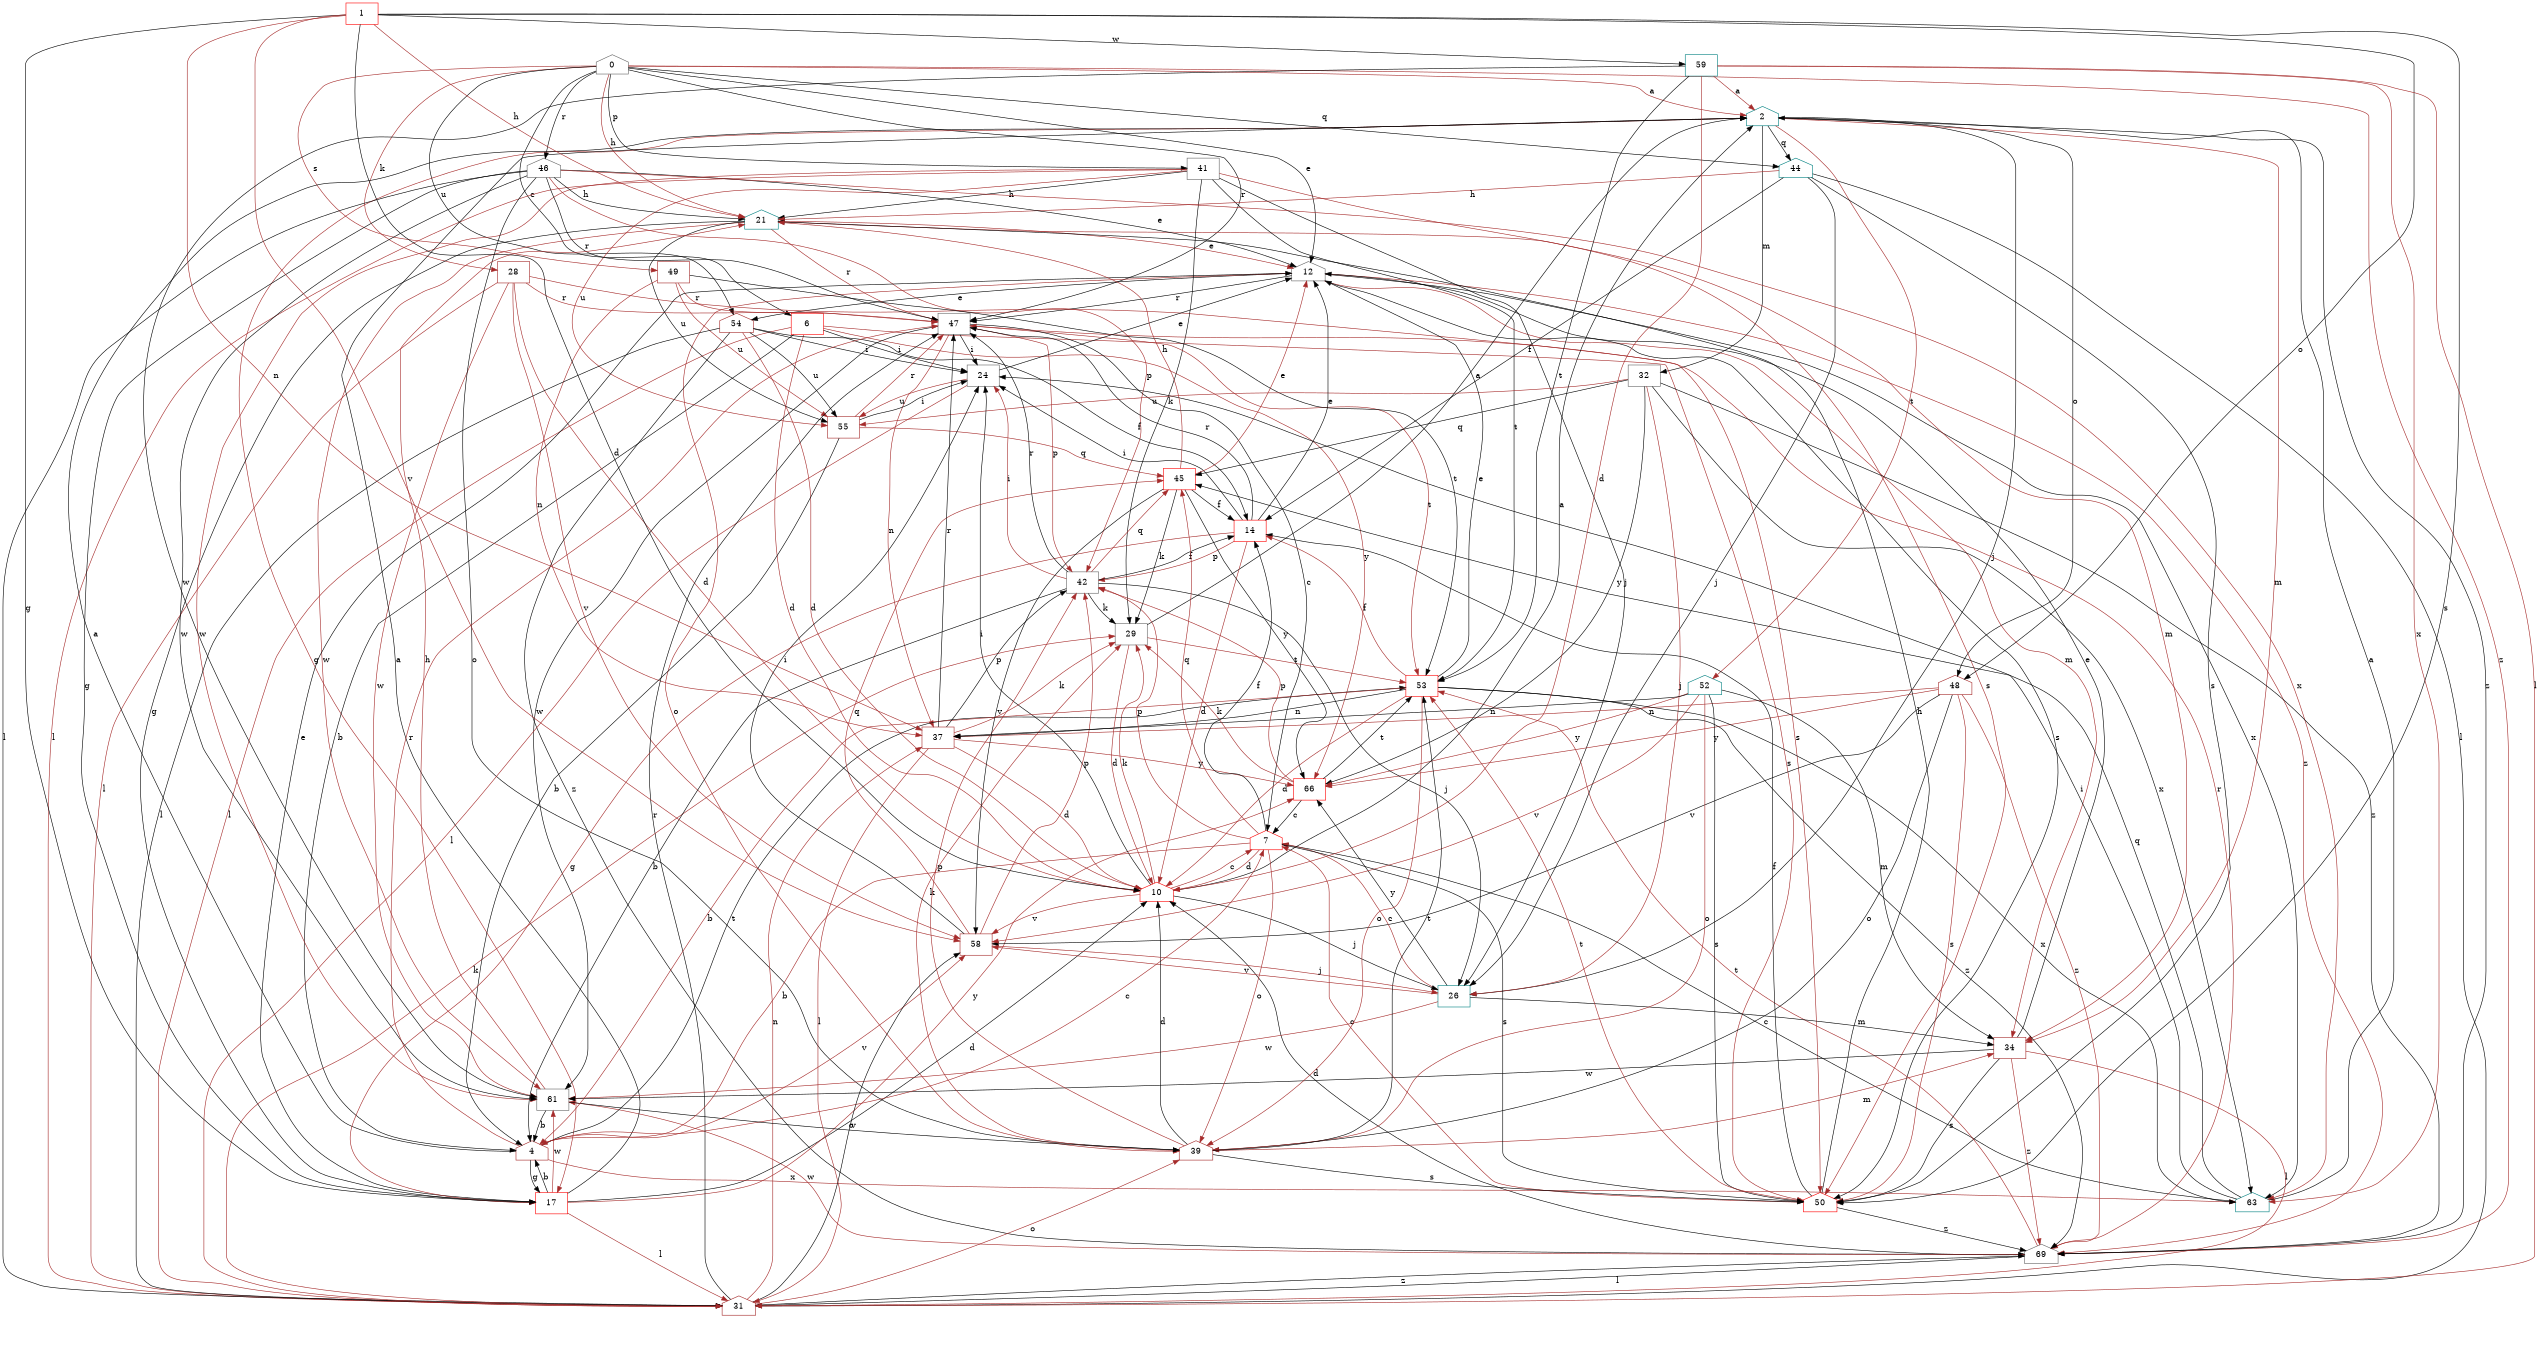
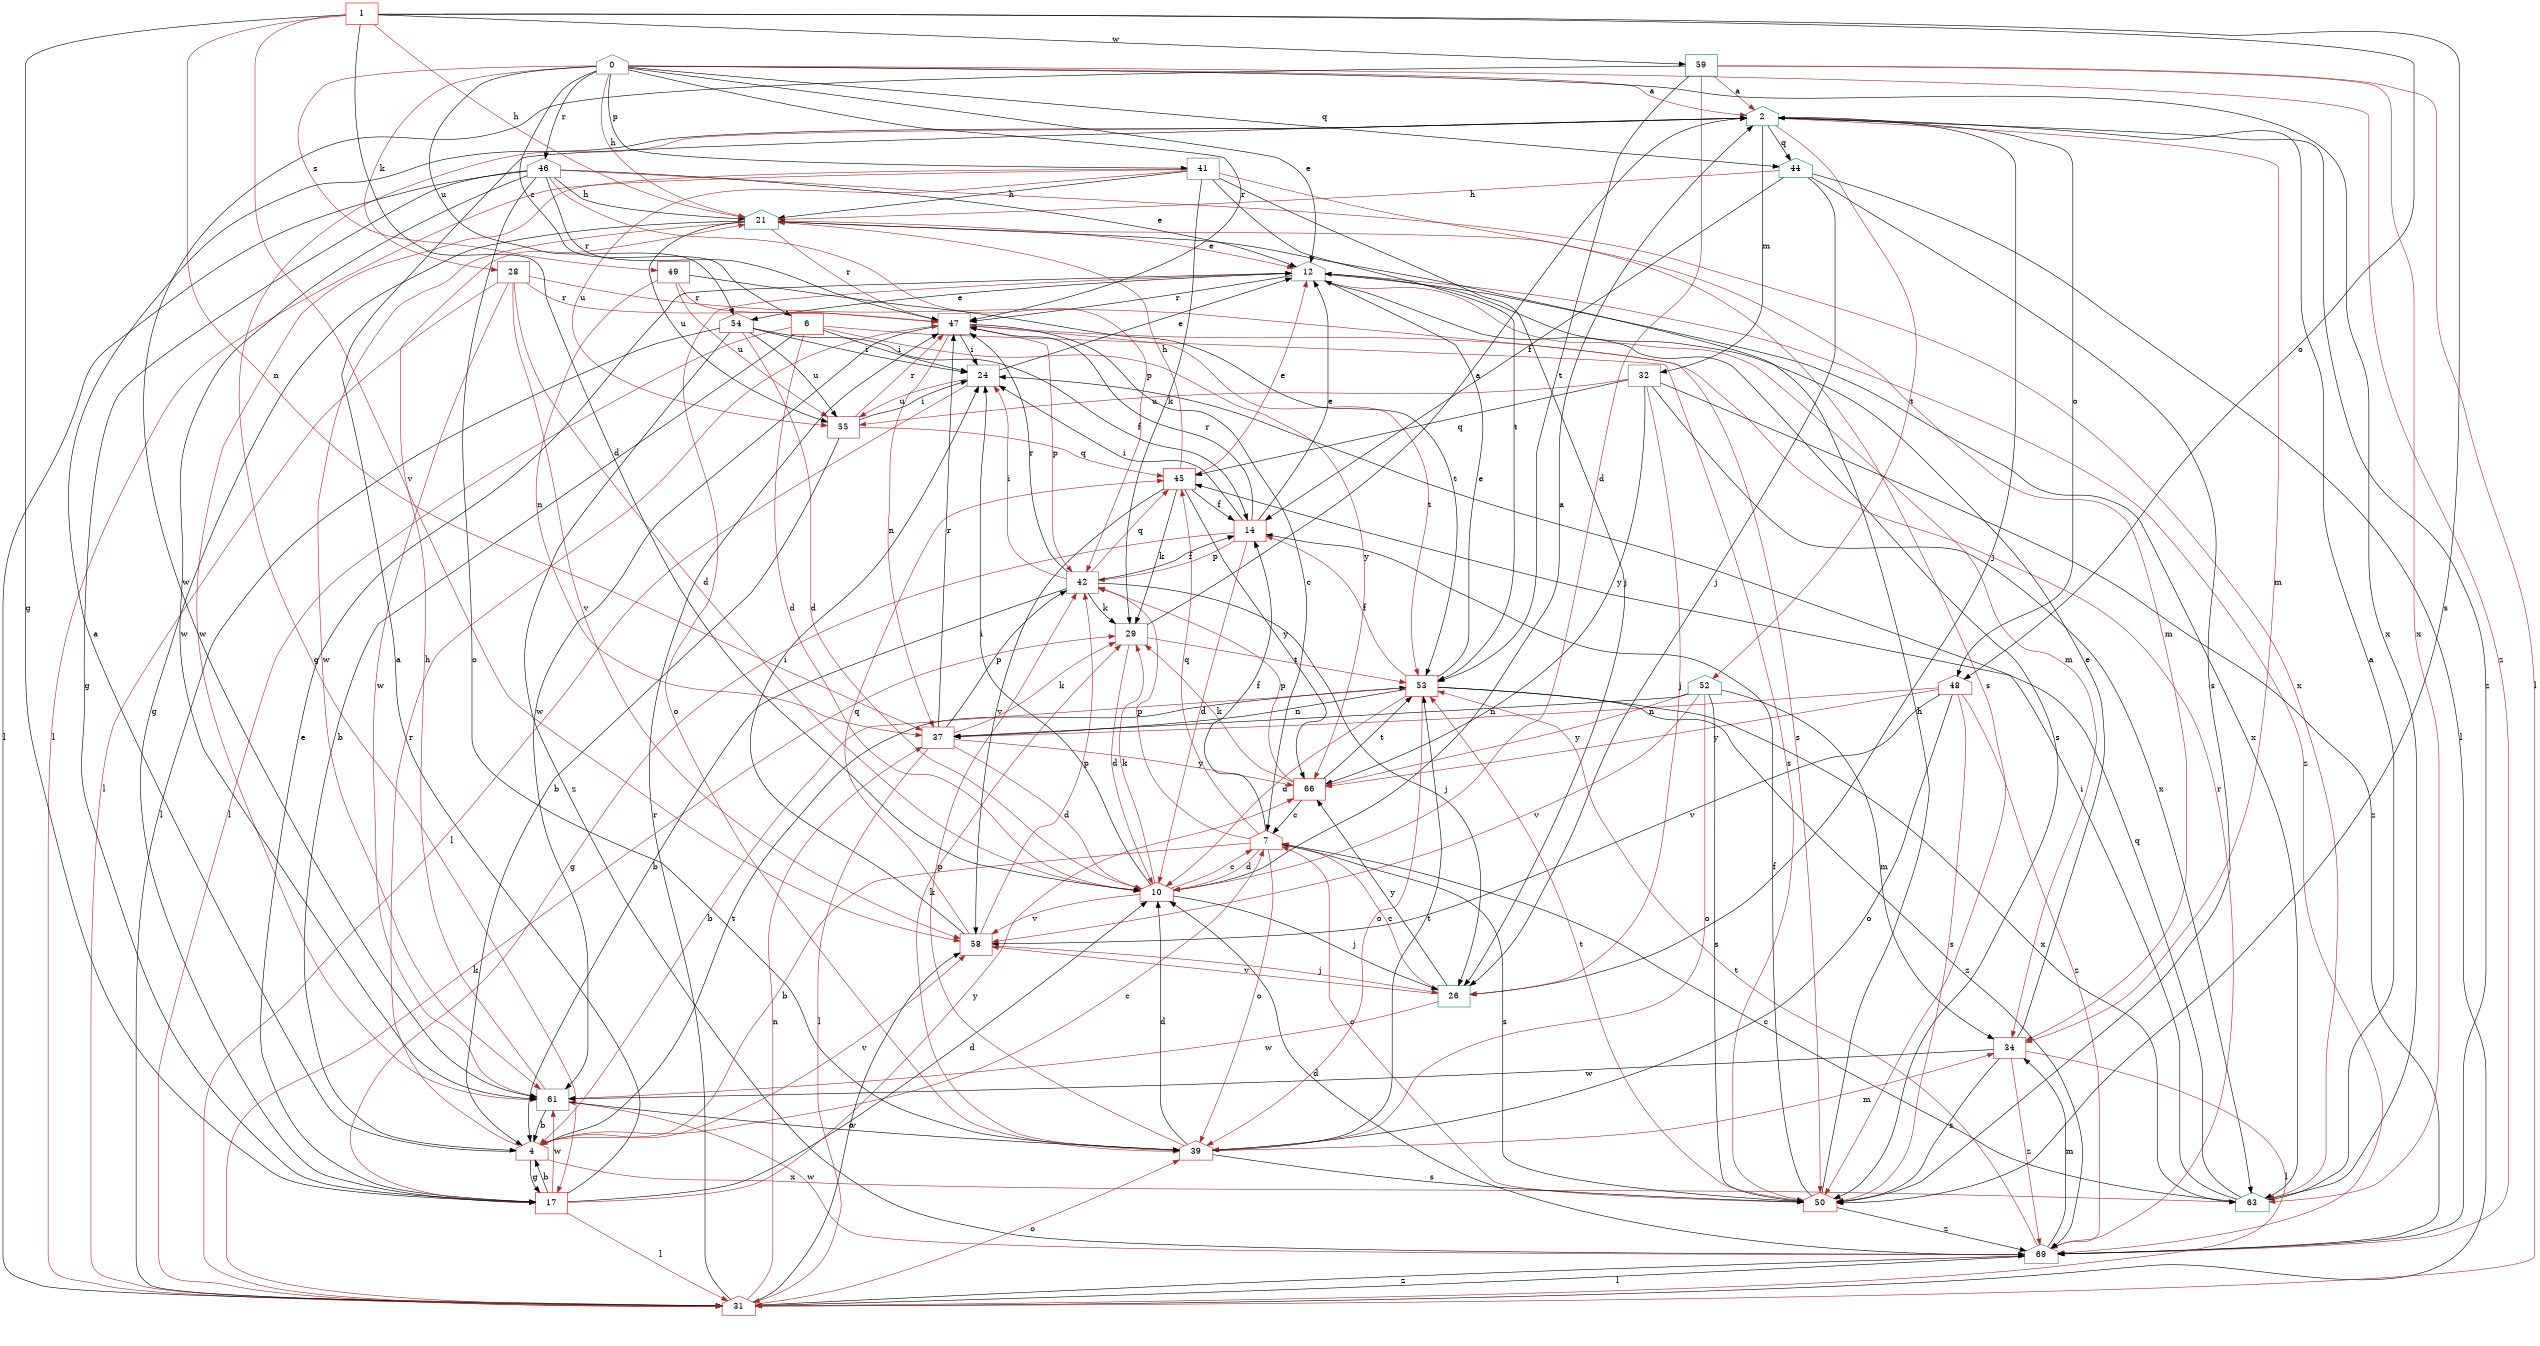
none -> (2048, 97)
(1730, 1013) -> (2066, 1151)
